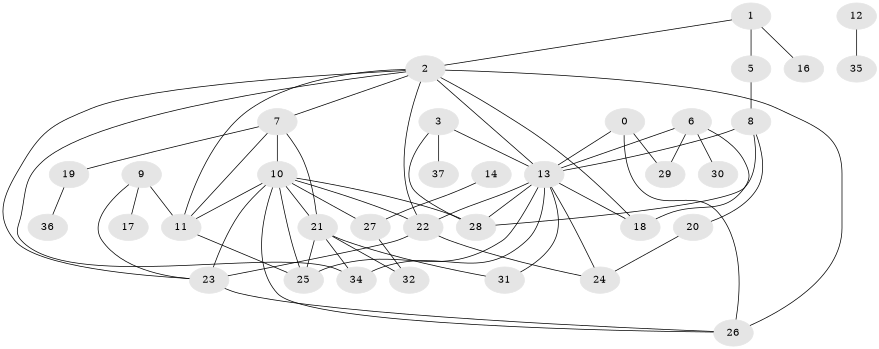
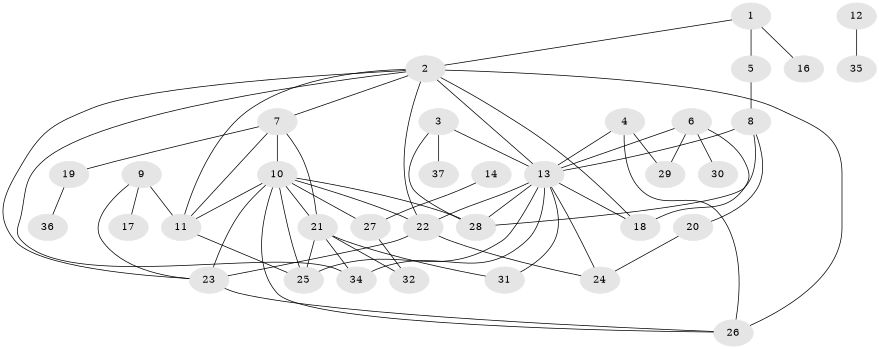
(625, 122) -> (625, 122)
